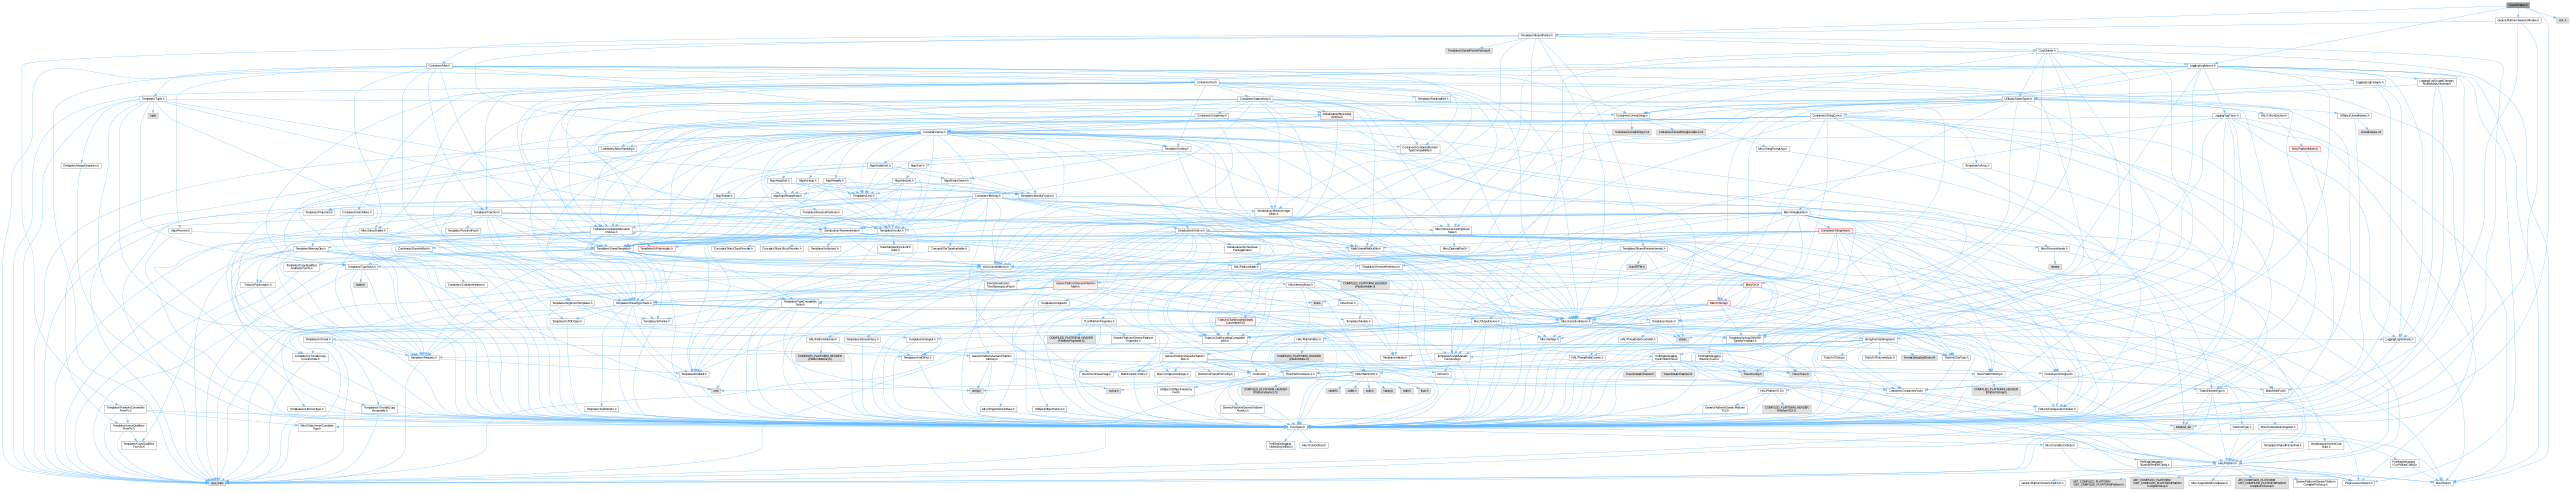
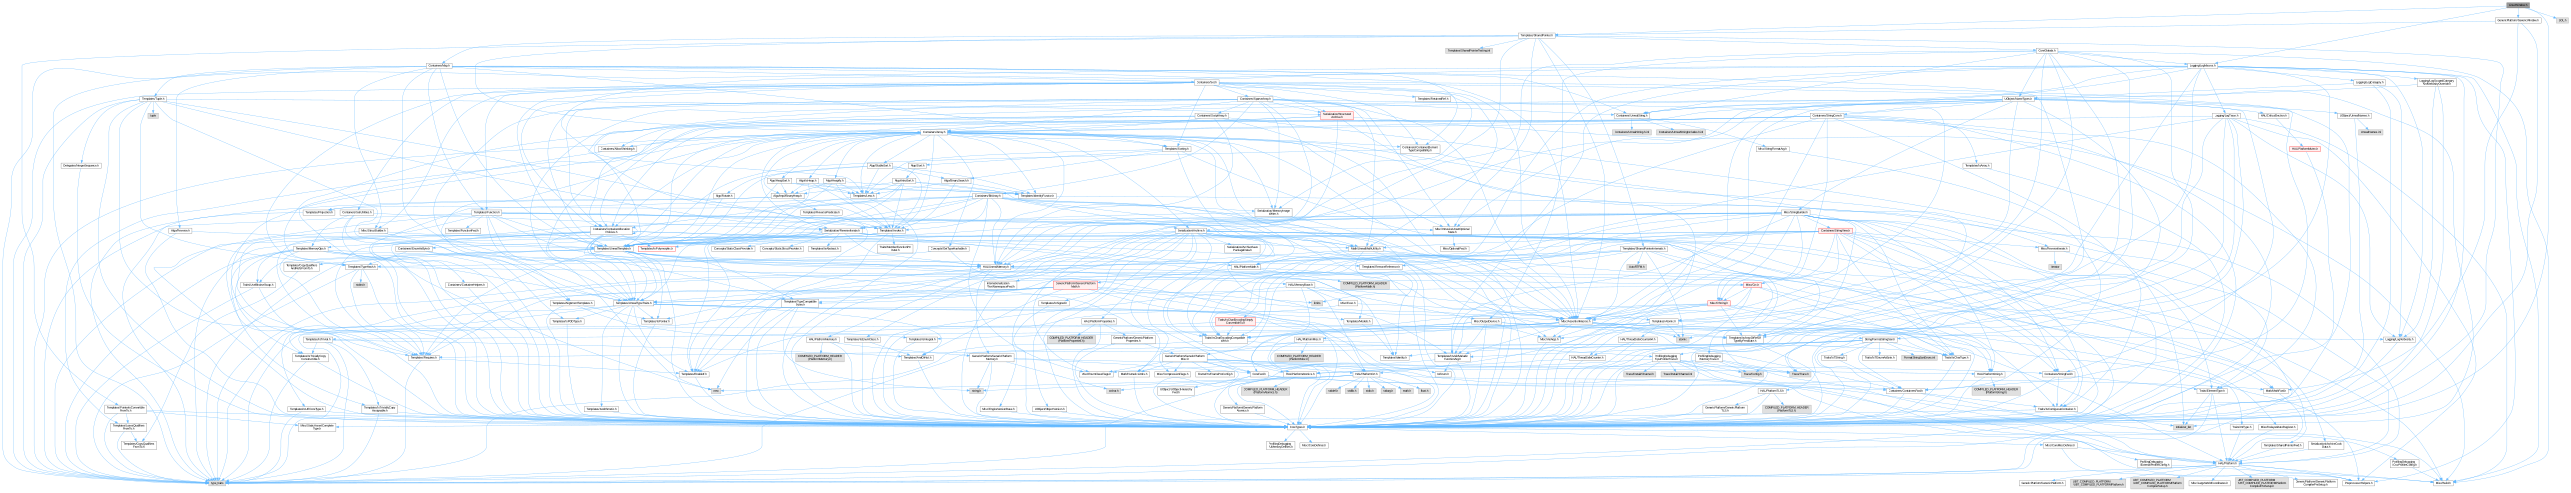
(258, 285) -> (258, 285)
(1099, 321) -> (1099, 321)
